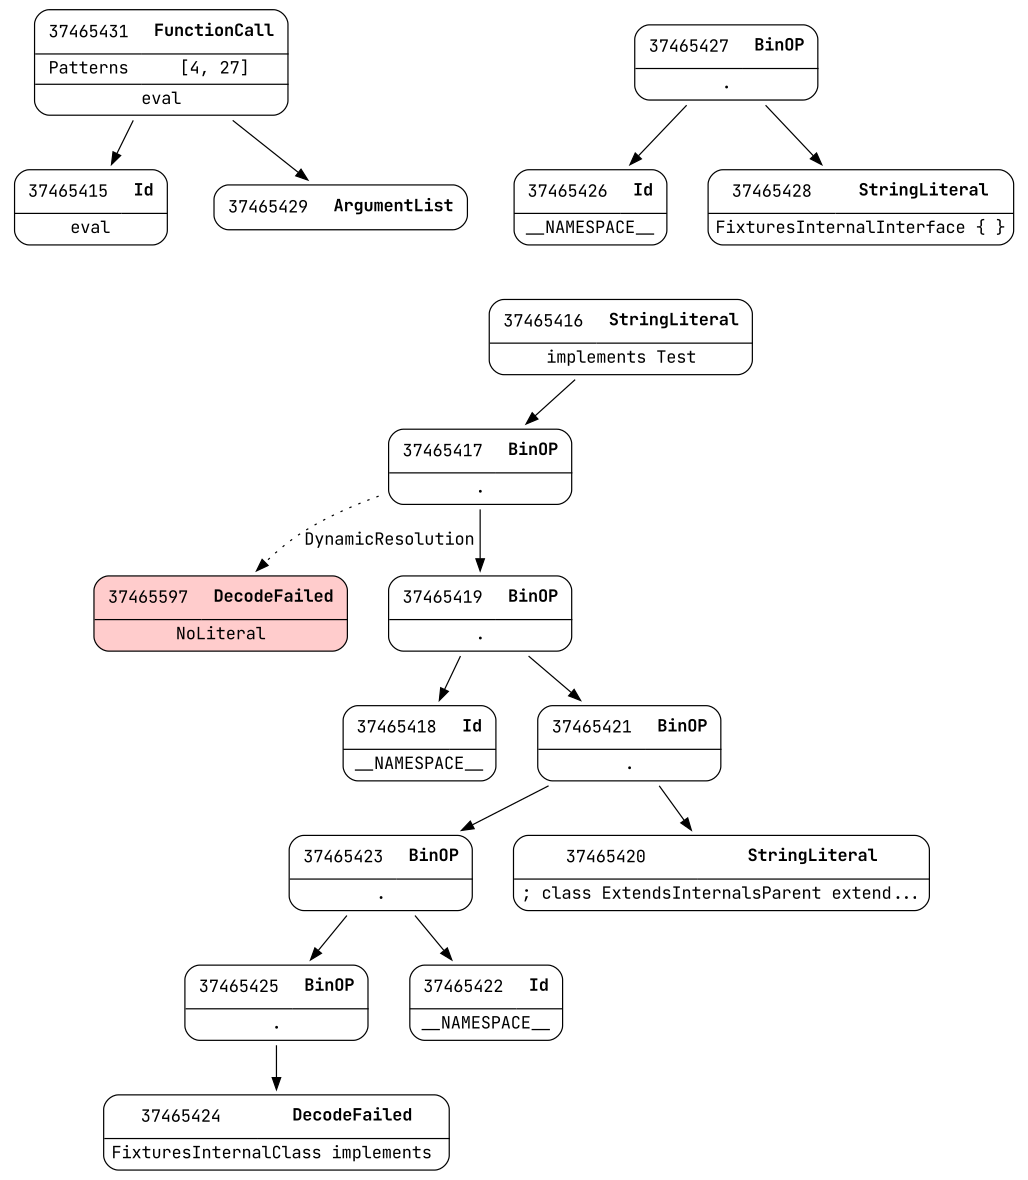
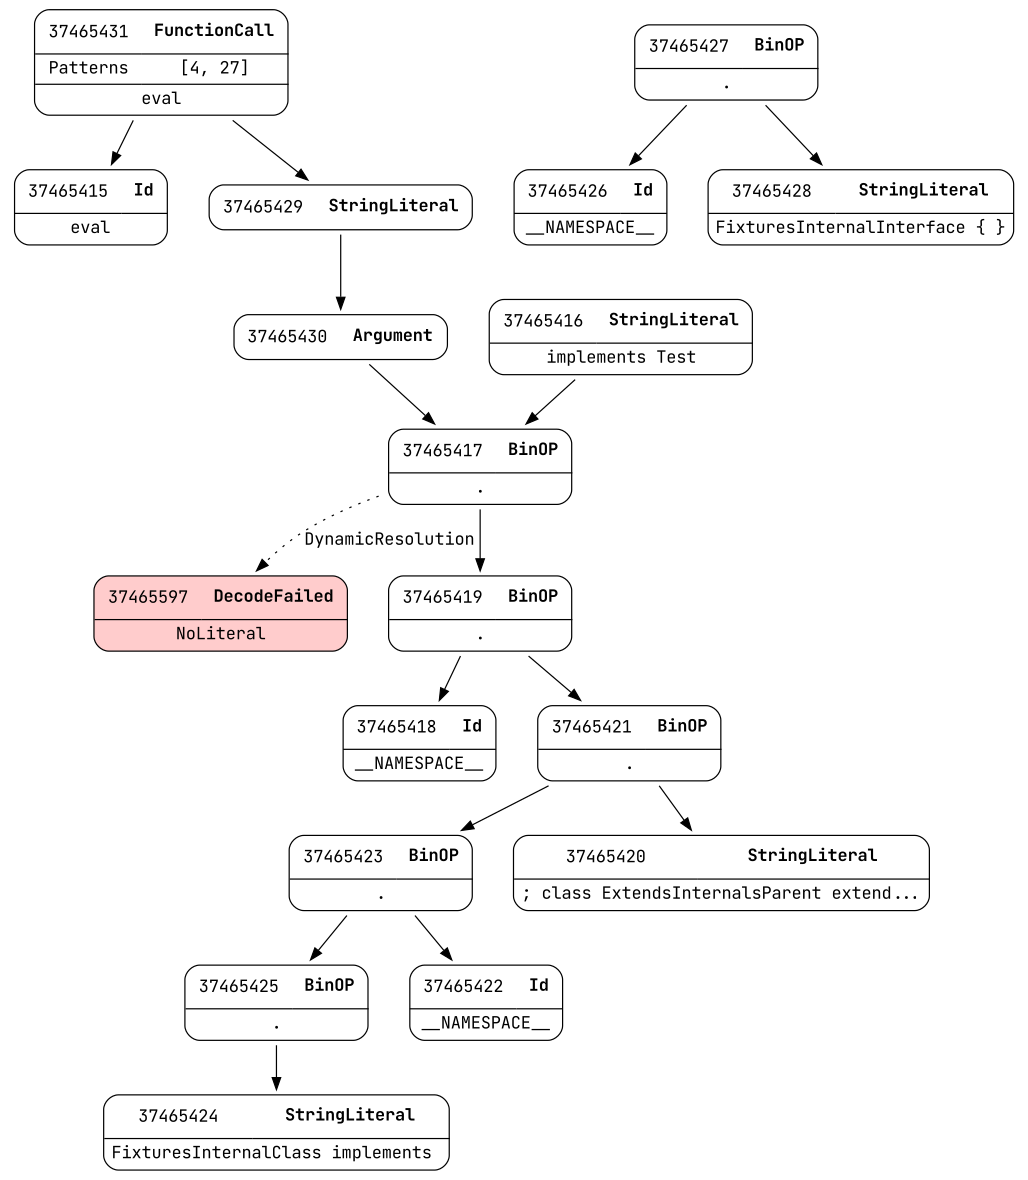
(394, 206) -> (394, 206)
none -> (341, 337)
(353, 1116) -> (350, 1116)
